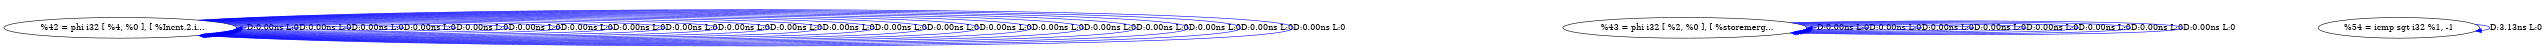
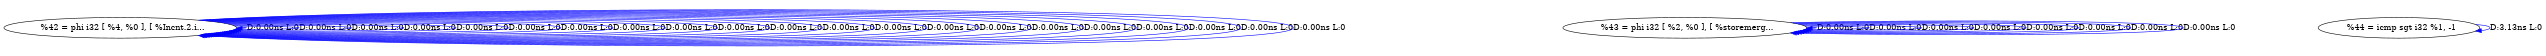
(2399, 28) -> (2399, 28)
